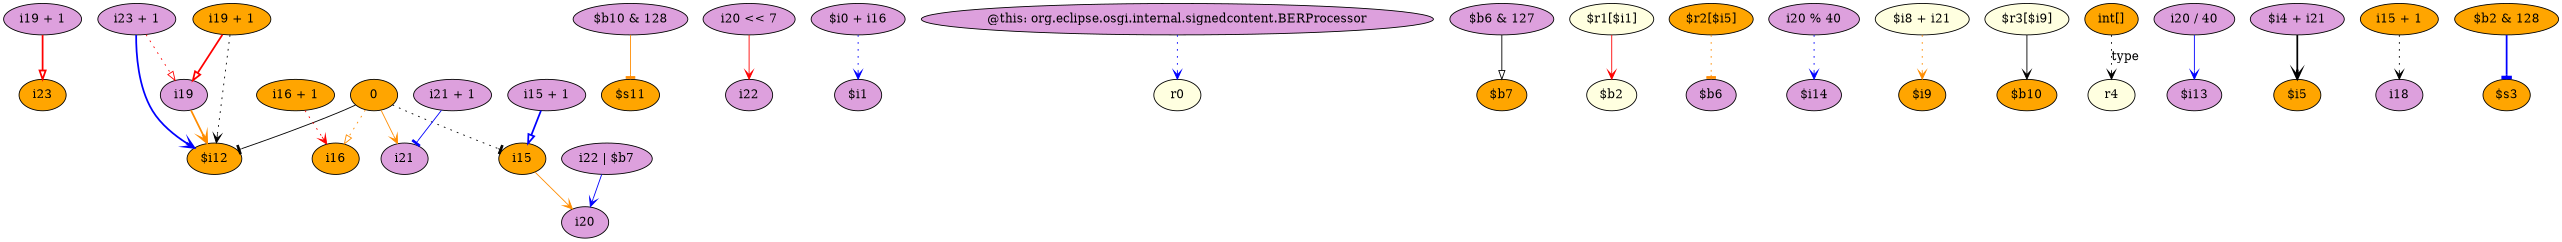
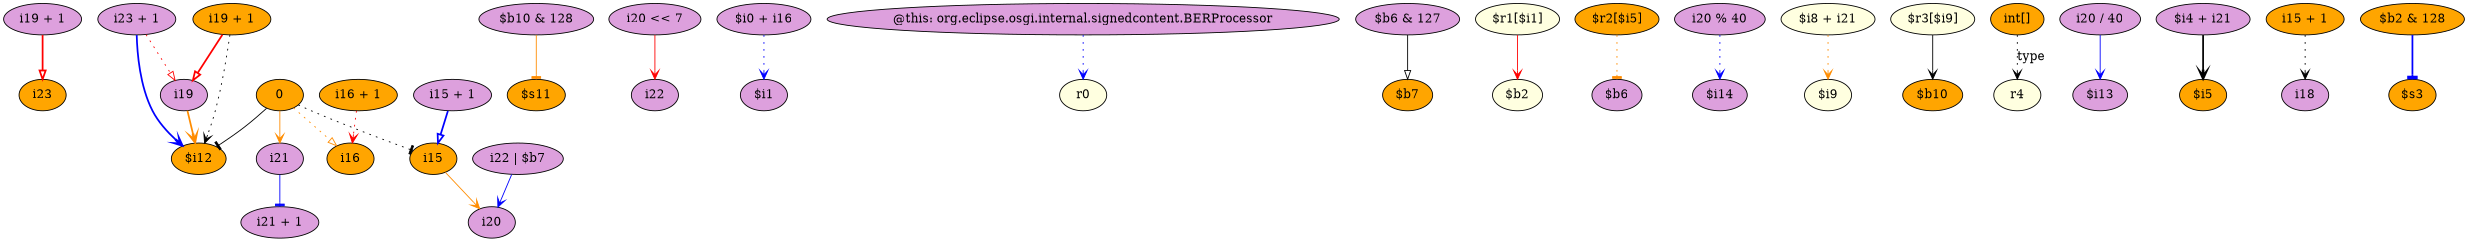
(1922, 95) -> (1828, 95)
(428, 127) -> (280, 188)
